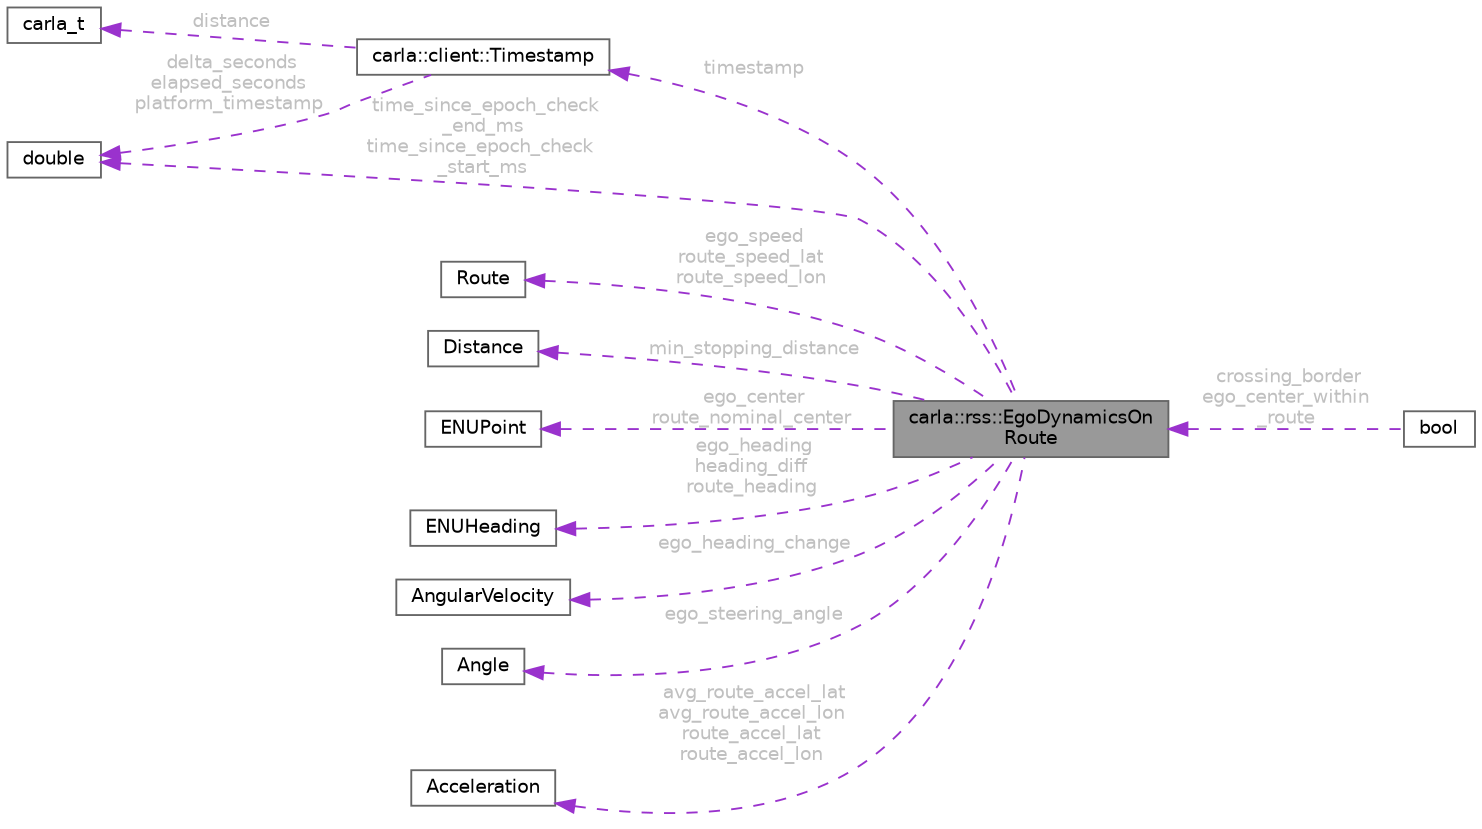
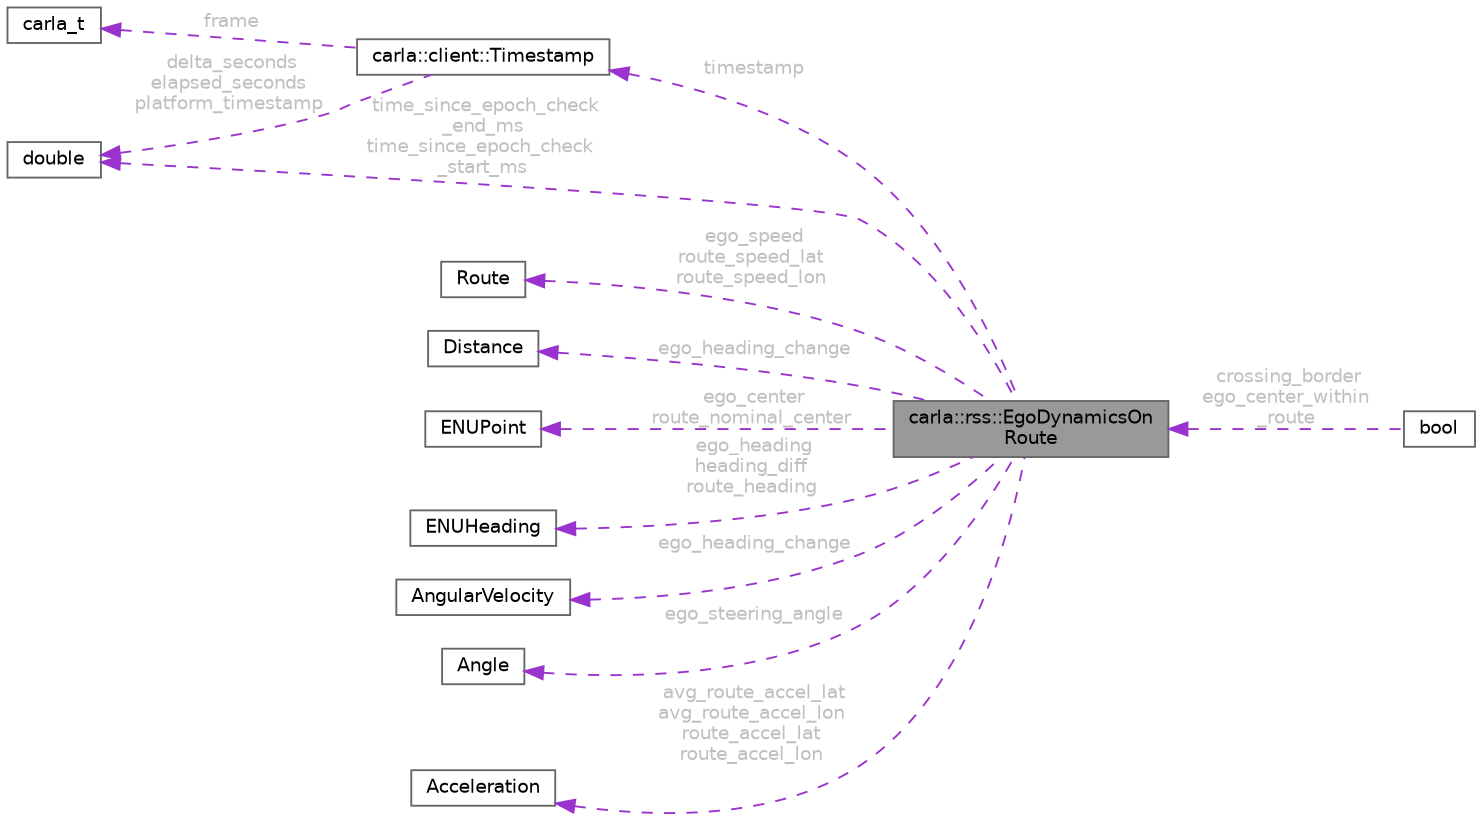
(229, 22) -> (229, 22)
(752, 350) -> (752, 350)
